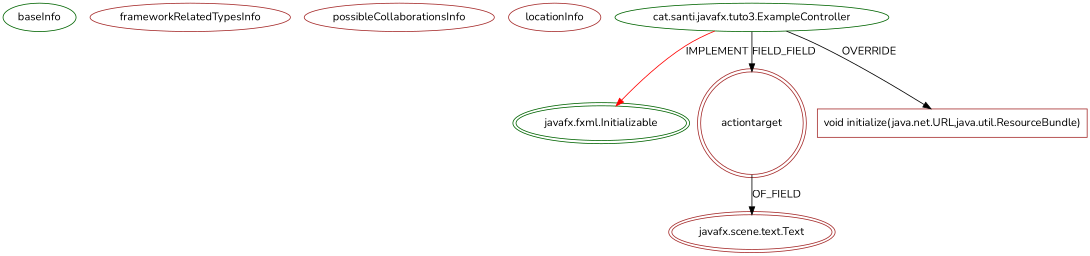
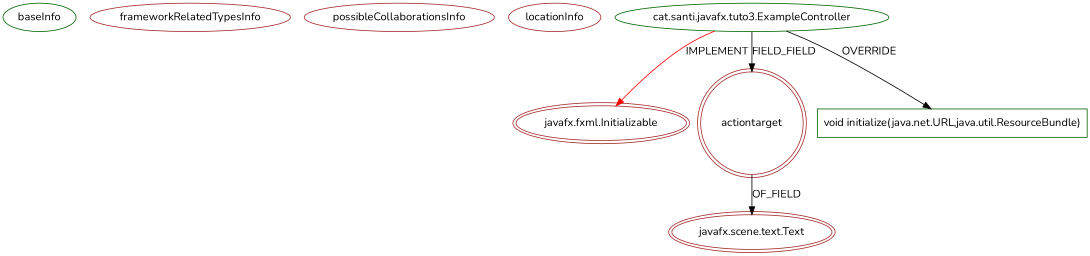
(601, 123) -> (601, 123)
(952, 123) -> (952, 123)
